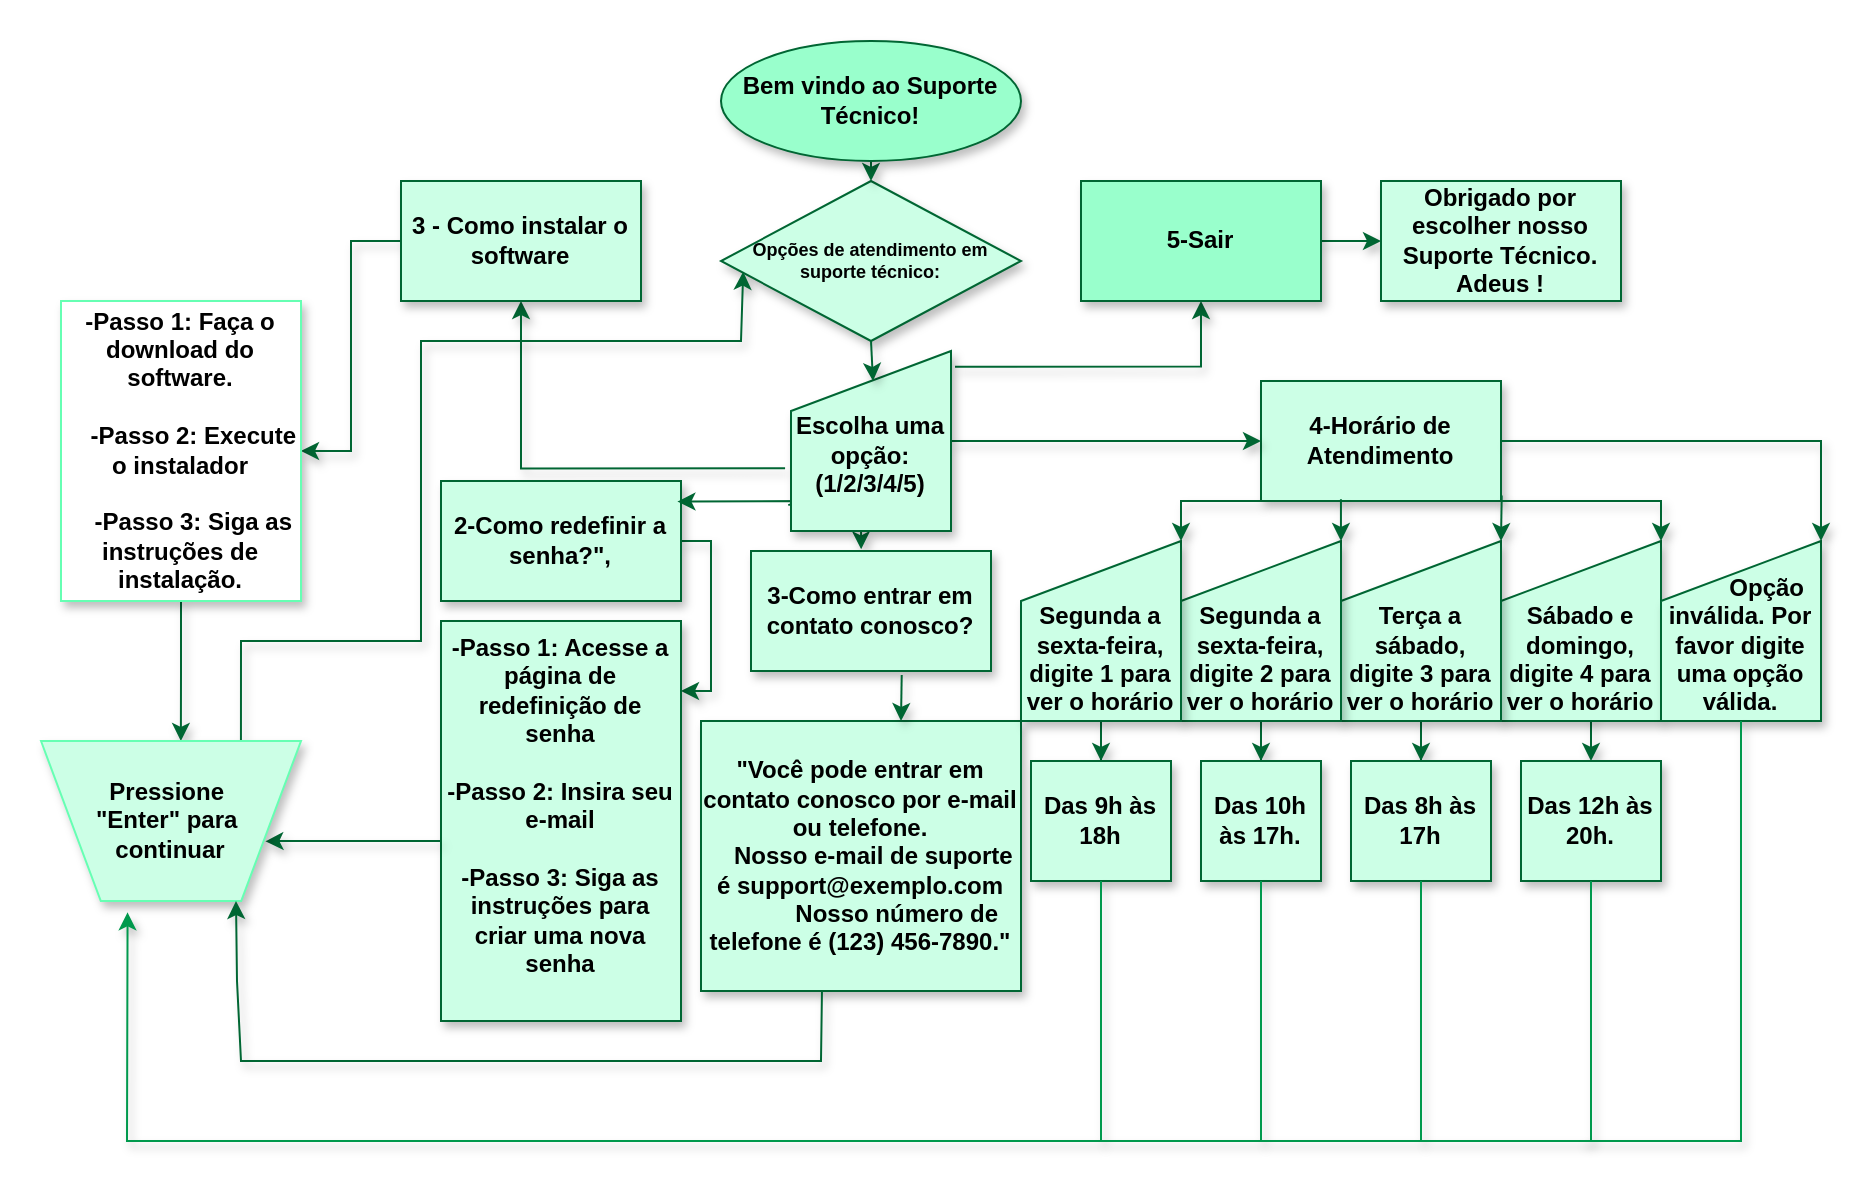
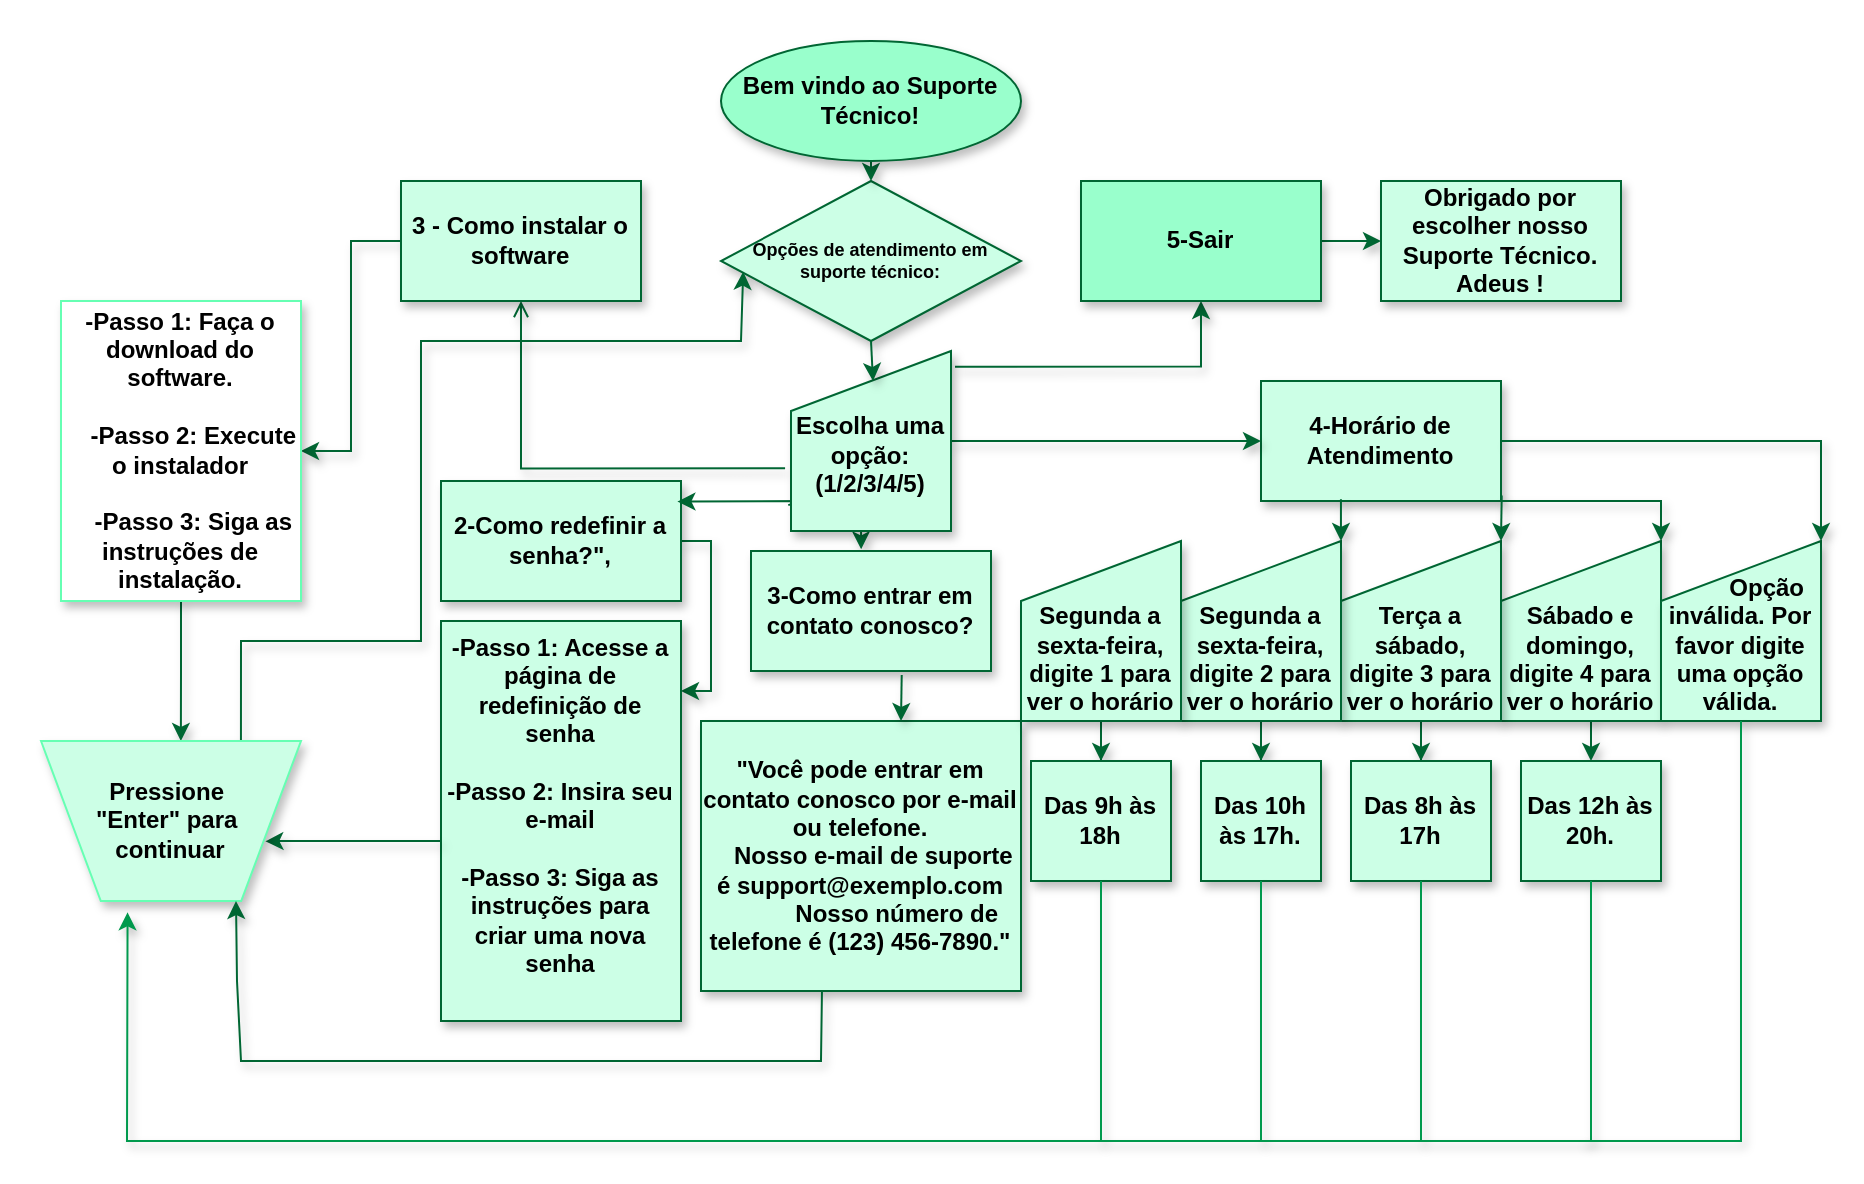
(521, 316) -> (521, 313)
(1208, 501) -> none
